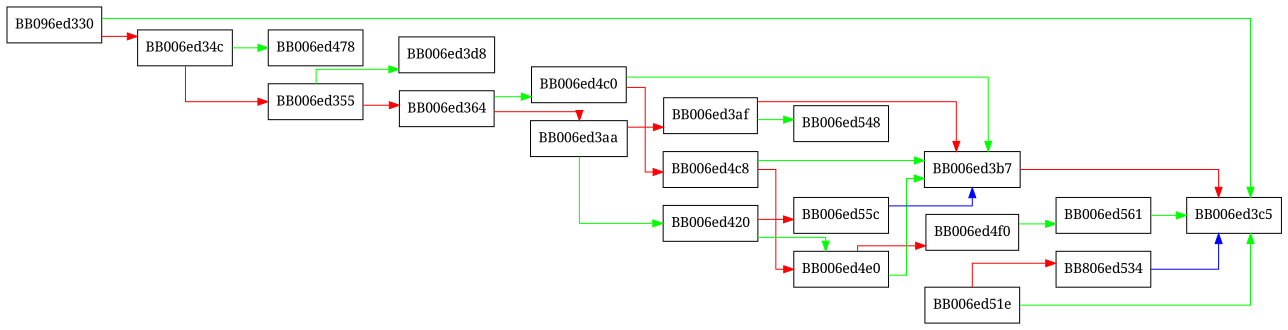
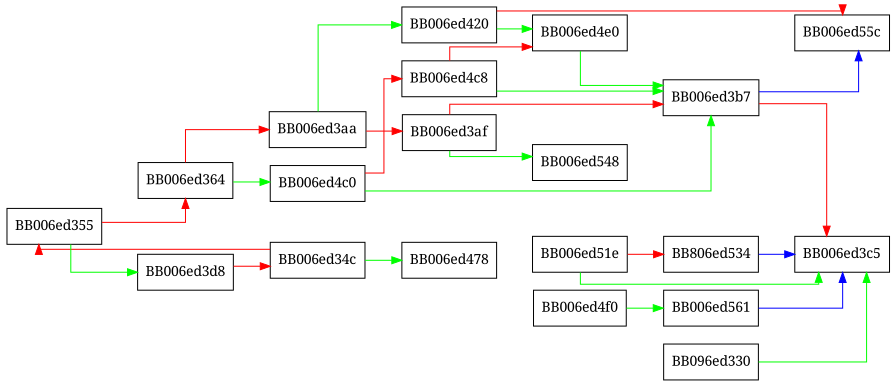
(115, 36) -> (247, 266)
(935, 206) -> (824, 92)
(1164, 215) -> (813, 308)
(884, 246) -> none
